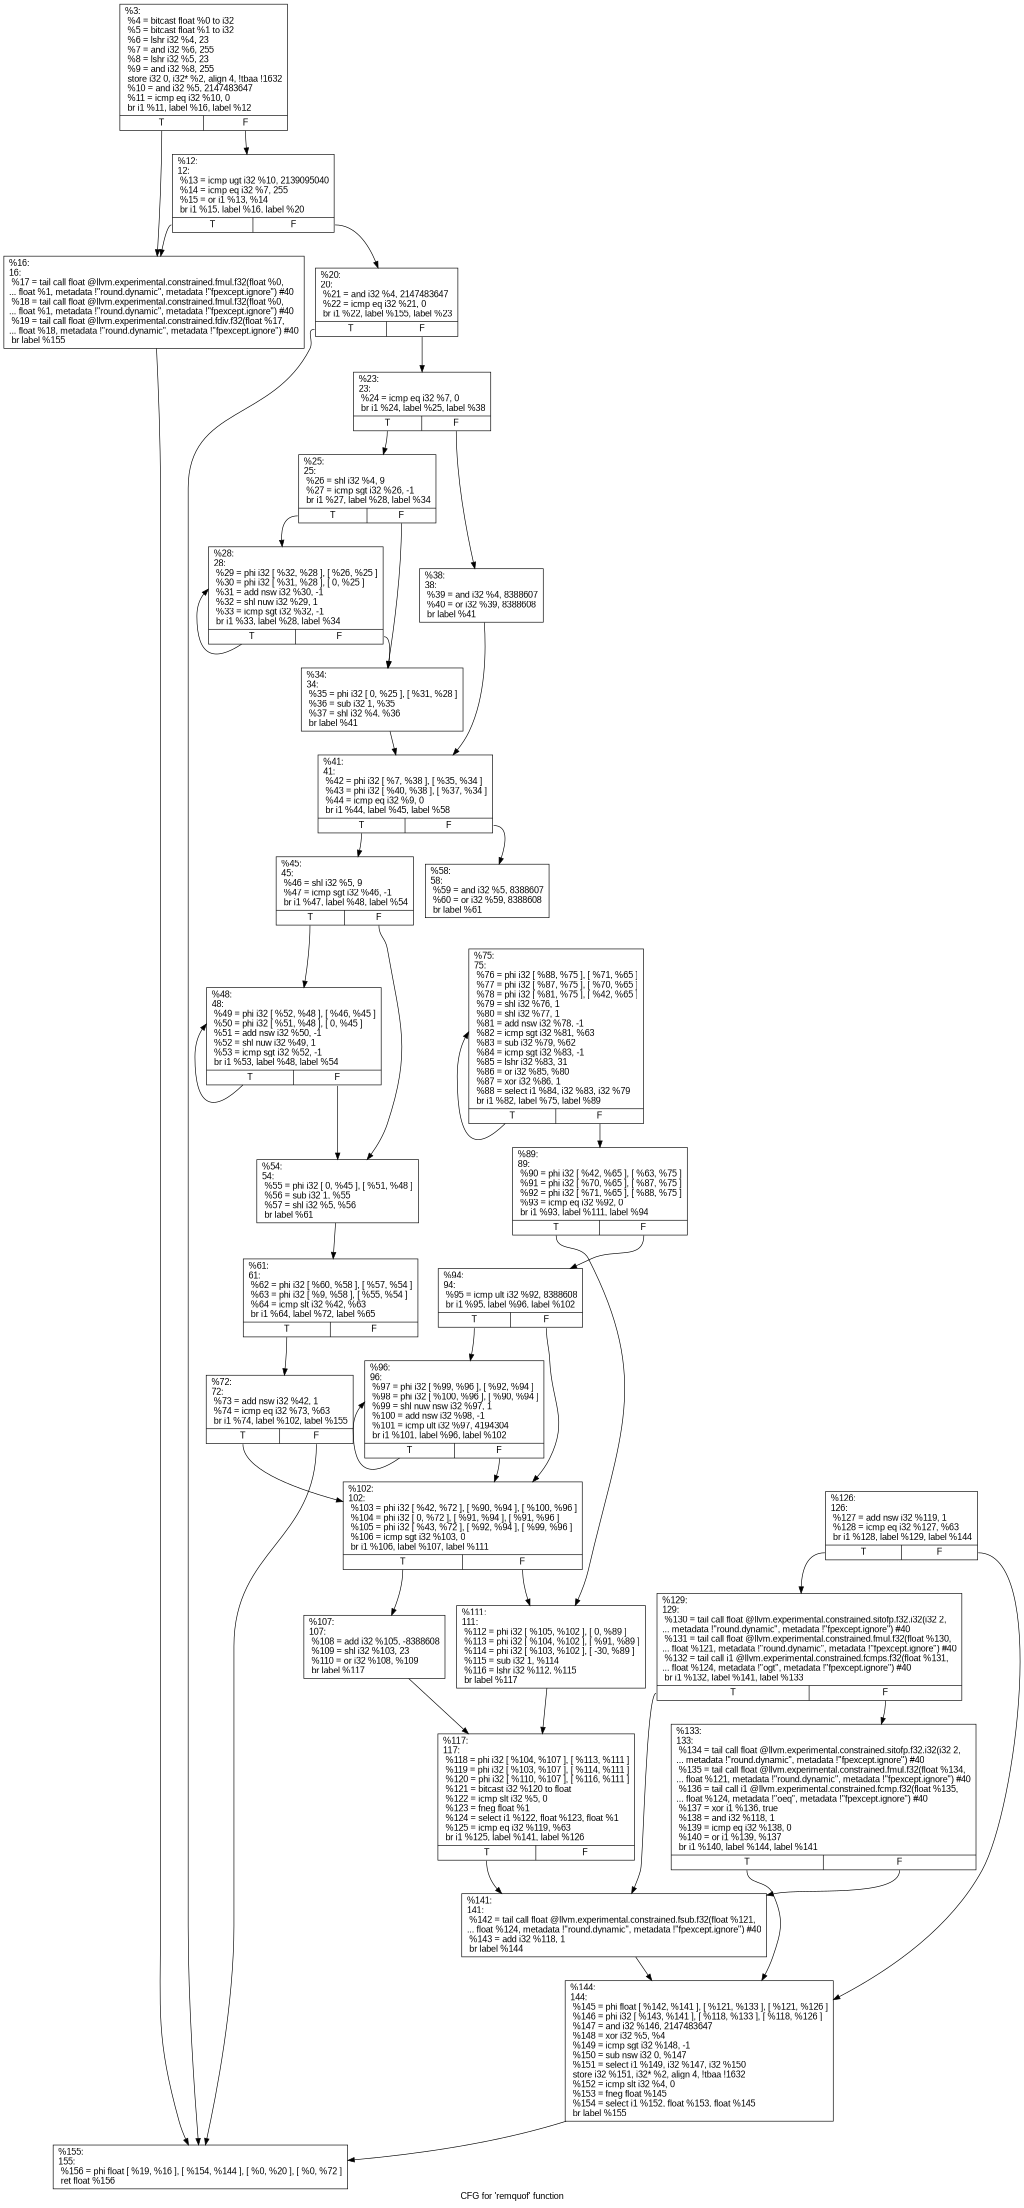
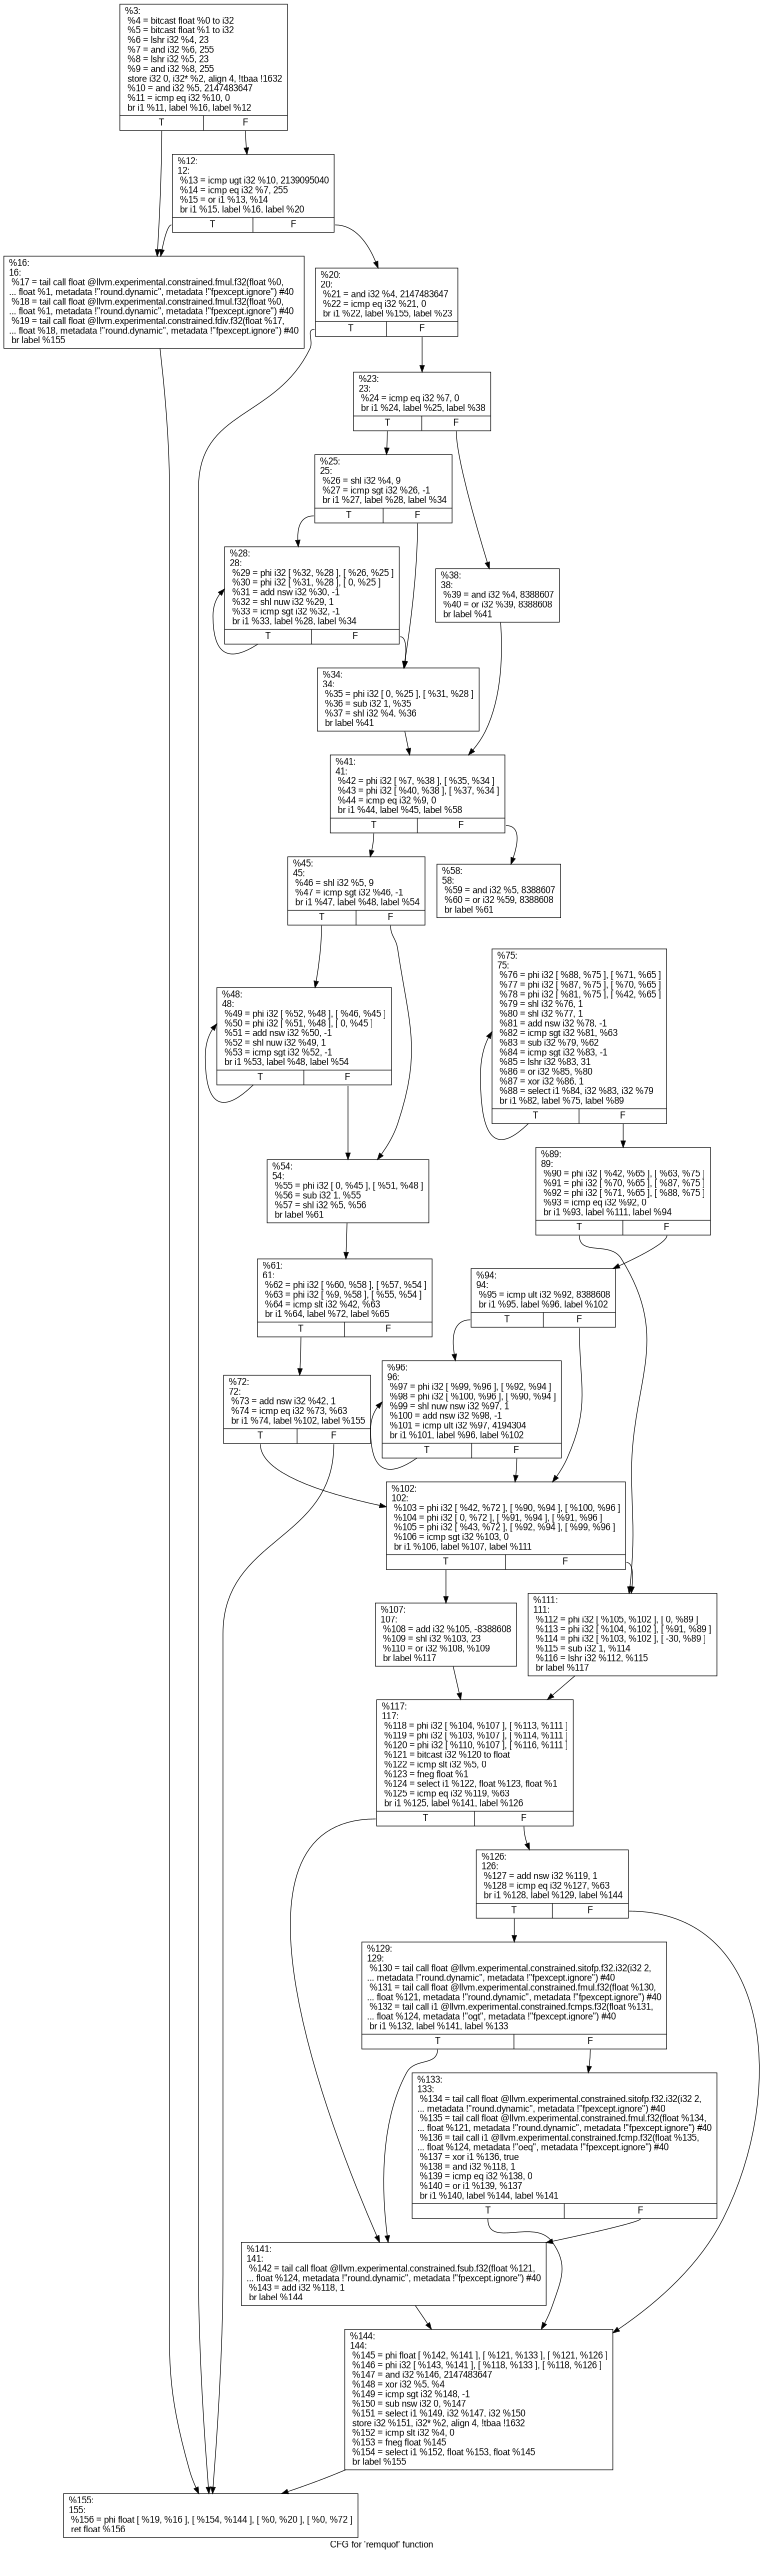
none -> (525, 1835)
